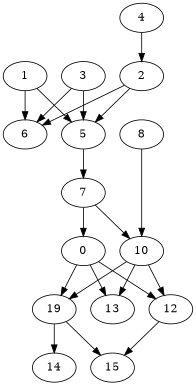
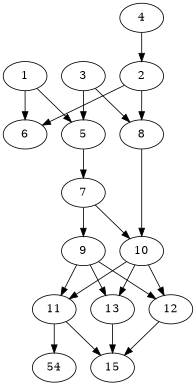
(58, 102) -> (110, 102)
(116, 102) -> (142, 101)
(83, 251) -> (83, 251)
(54, 309) -> (54, 309)
none -> (113, 334)
(54, 368) -> (54, 368)
